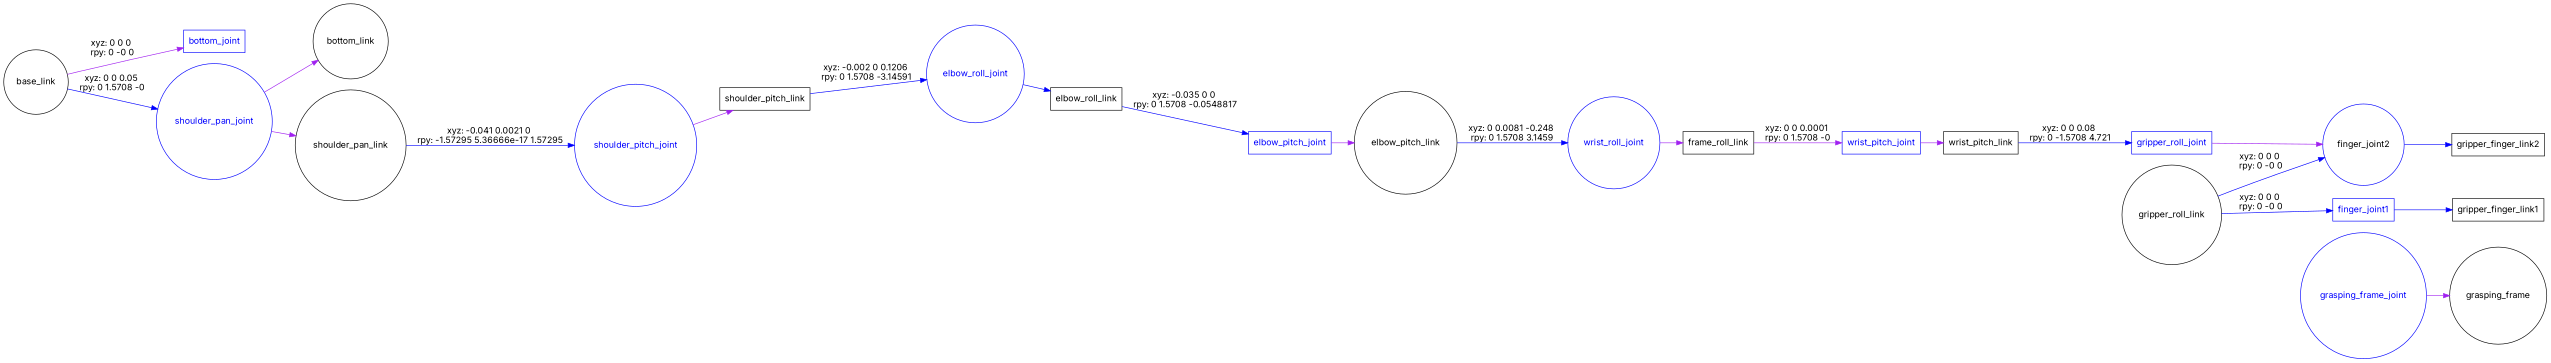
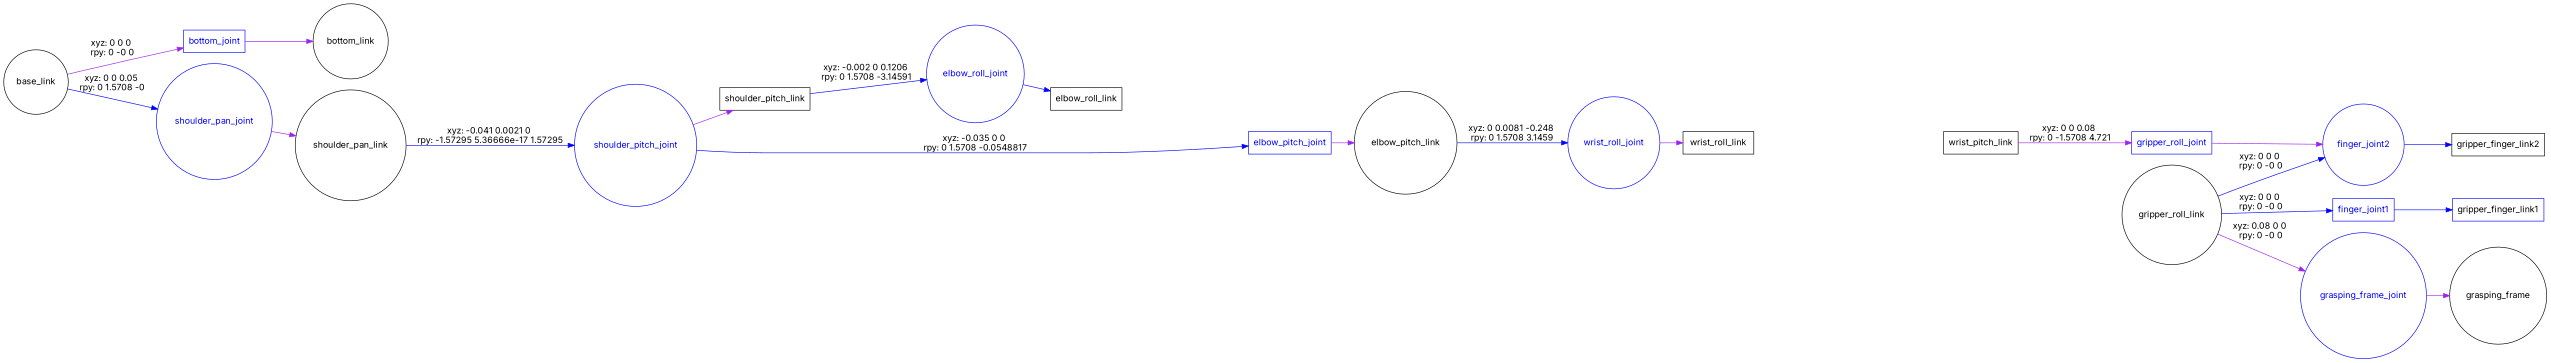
(289, 78) -> (276, 41)
(1182, 120) -> (969, 153)
(1718, 143) -> (1718, 143)
(1881, 143) -> none
(2072, 143) -> (2072, 143)
(2363, 145) -> (2363, 145)
(2498, 210) -> (2498, 210)
none -> (2259, 251)
